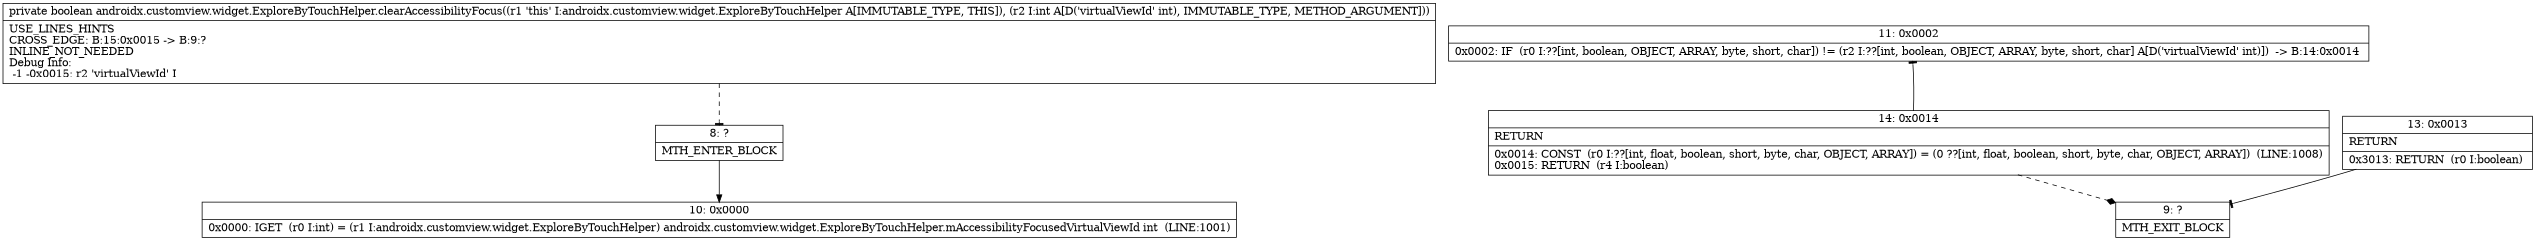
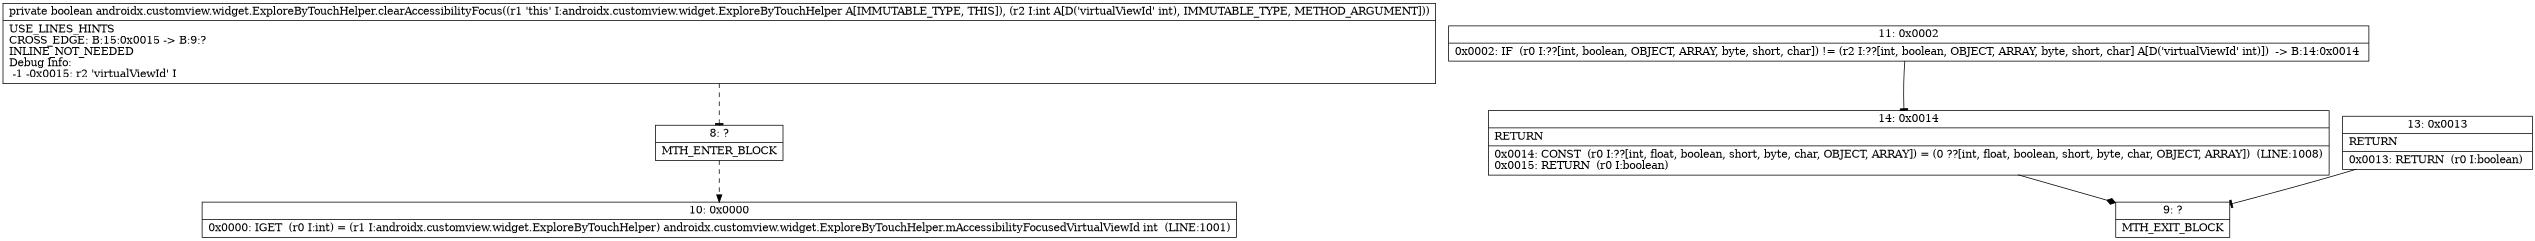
(1914, 88) -> (1904, 84)
(2438, 160) -> (2438, 160)
(1583, 166) -> (1583, 166)
(719, 177) -> (719, 177)
(2062, 187) -> (2062, 187)
